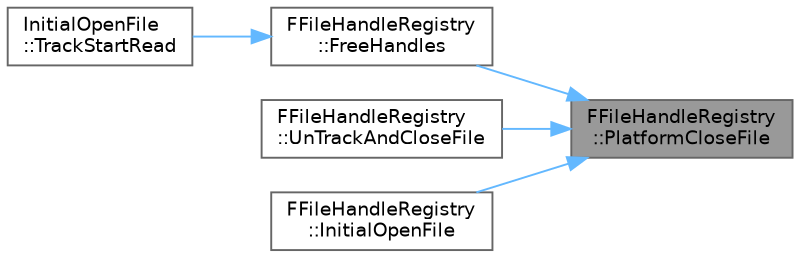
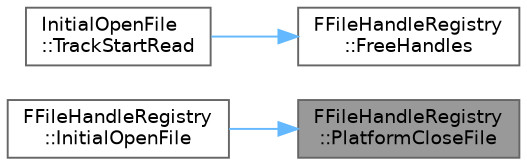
(522, 80) -> none
(382, 129) -> none
